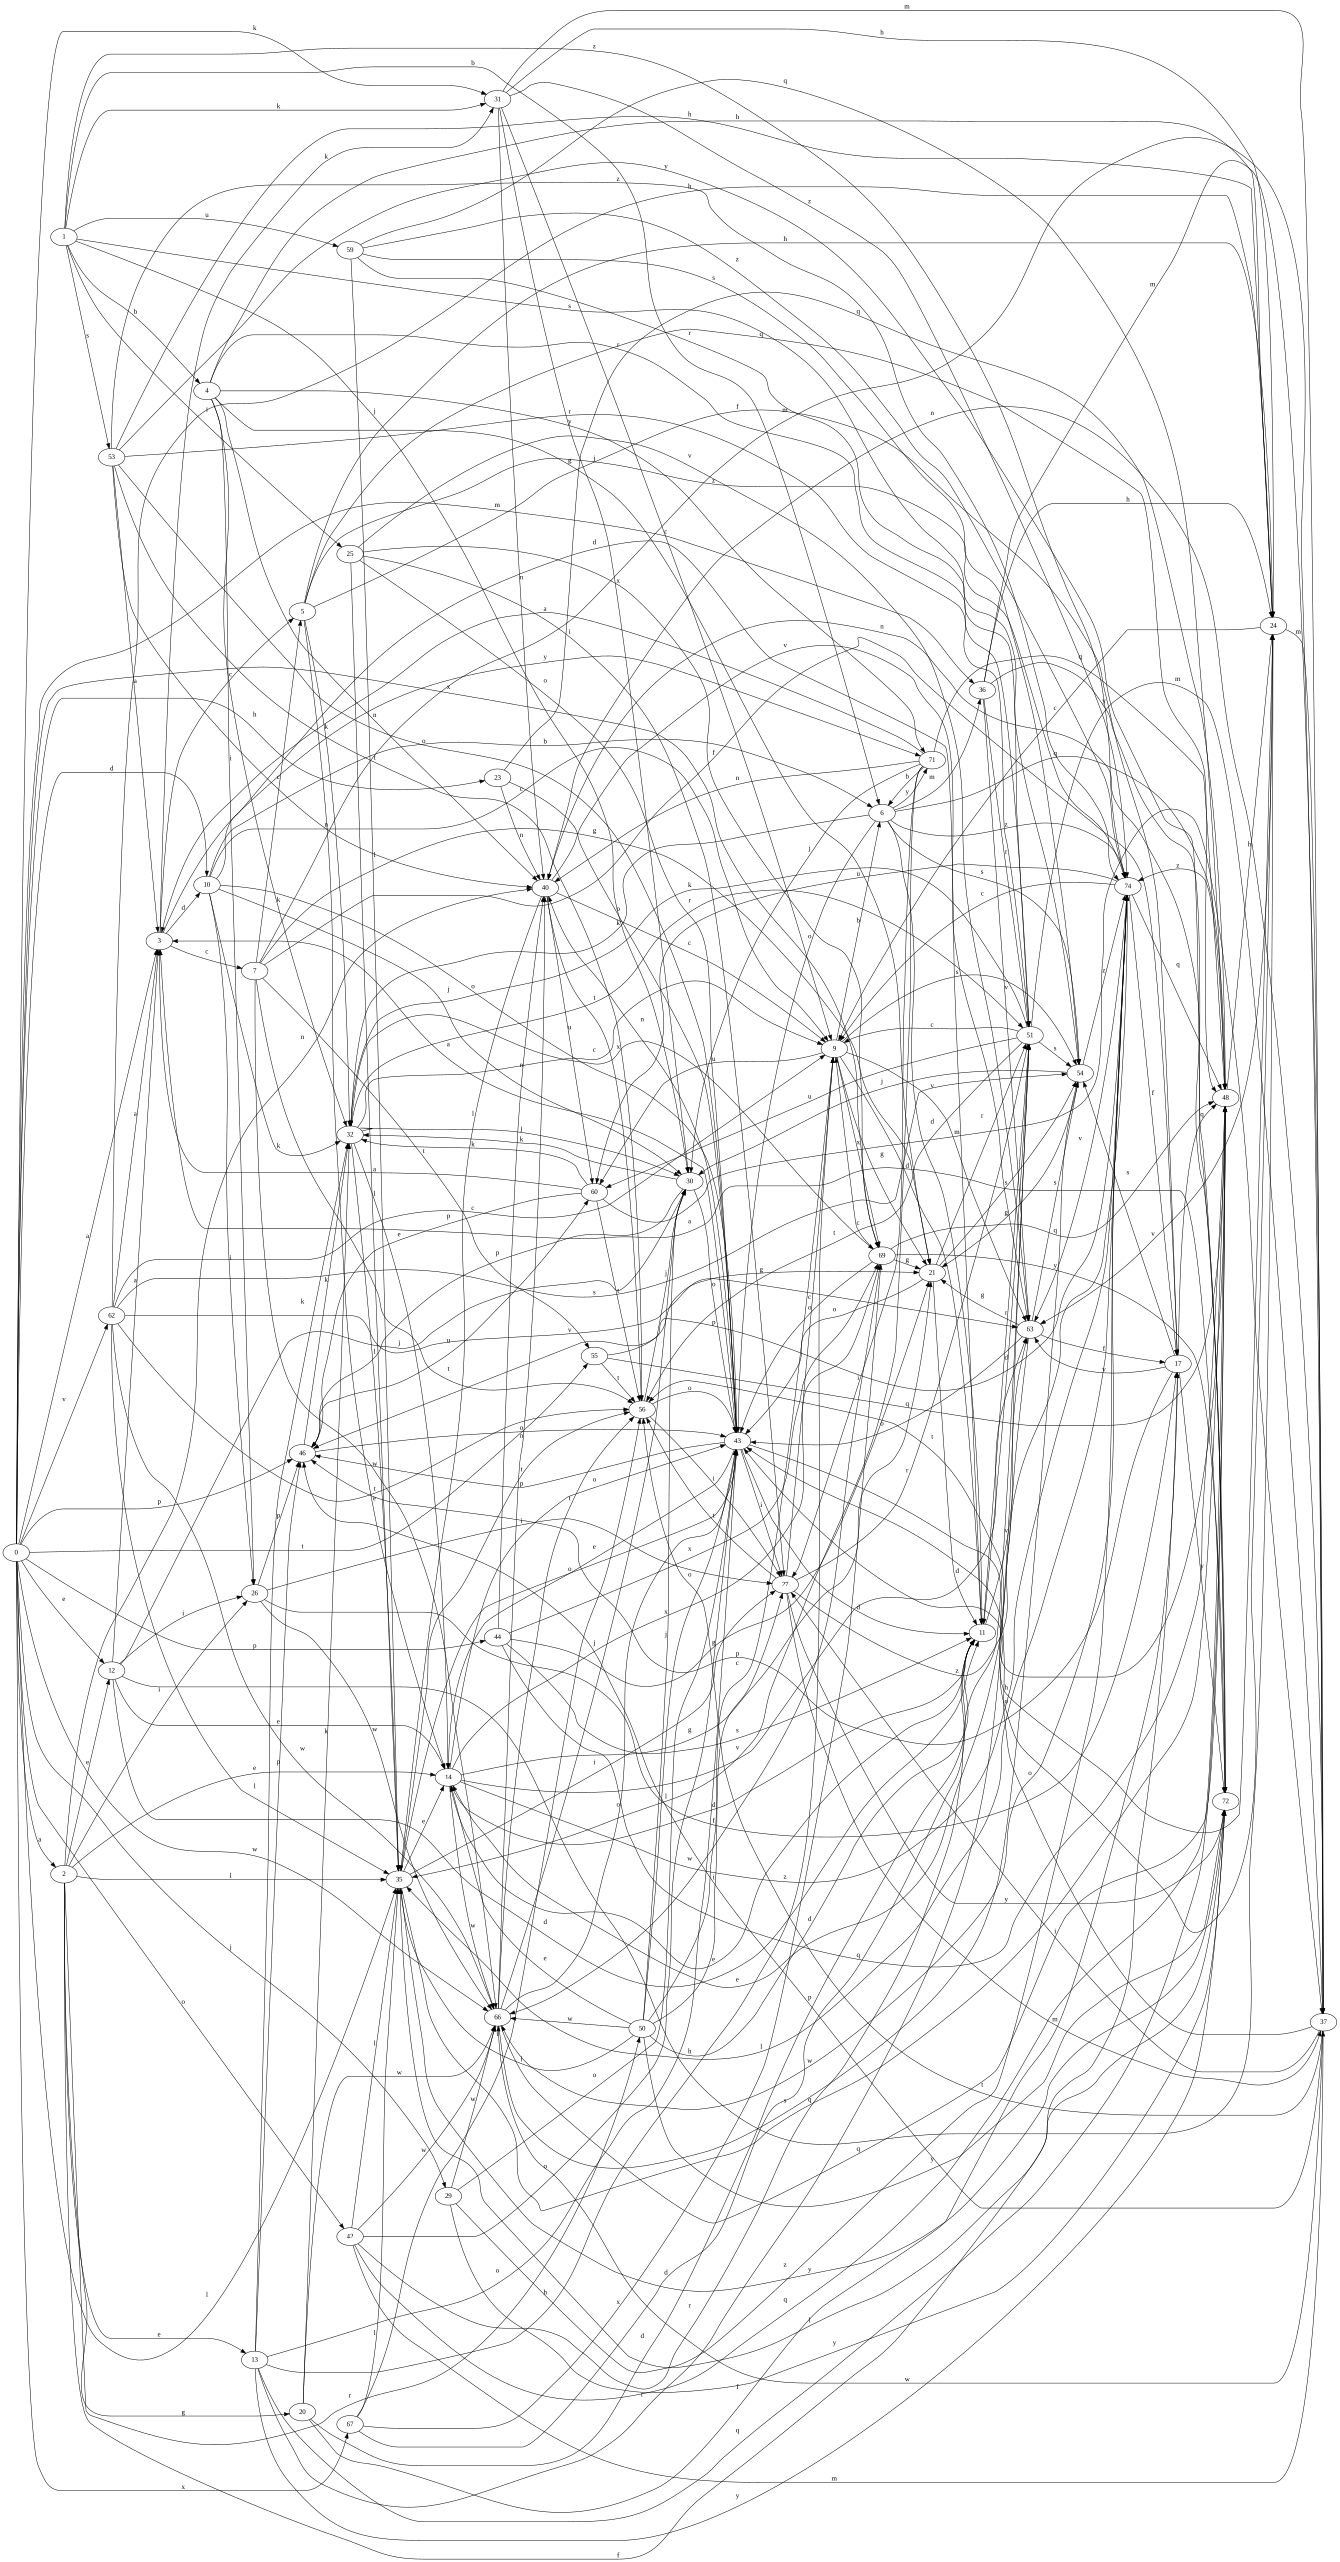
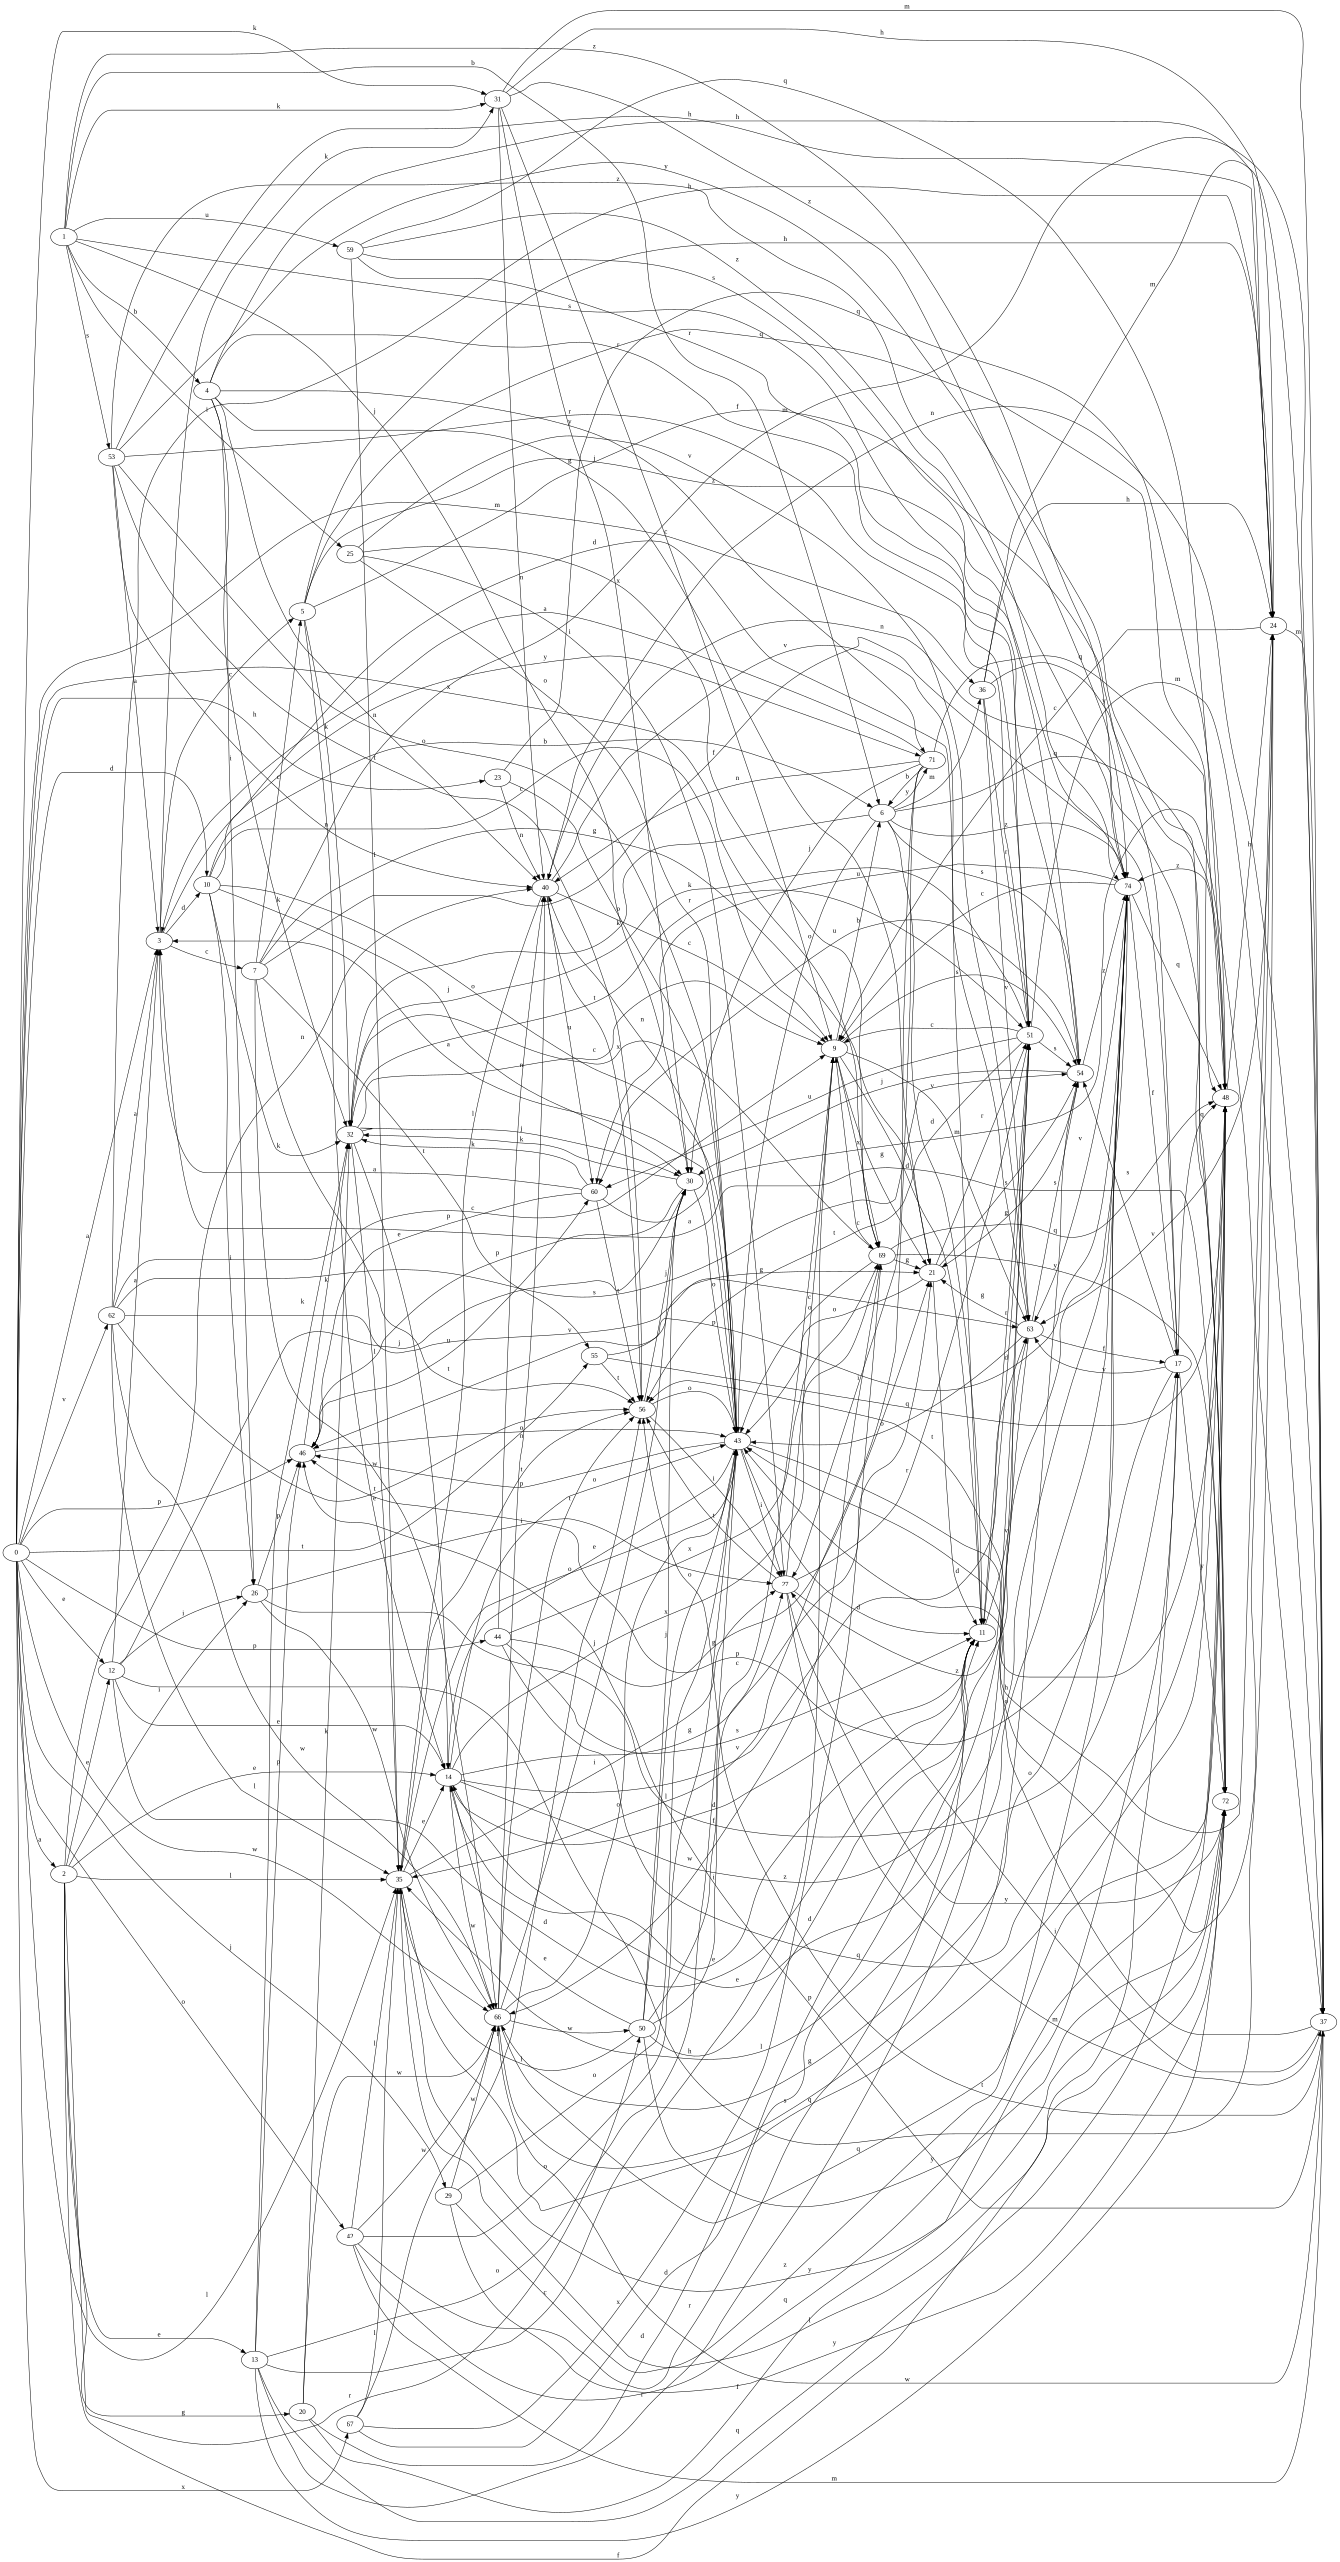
(685, 1071) -> (825, 949)
(373, 1214) -> none
(572, 2023) -> (572, 2032)
(810, 2061) -> (810, 2061)
(545, 2292) -> (545, 2292)
